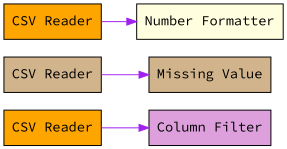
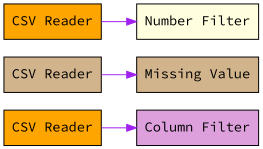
(210, 22) -> (198, 22)
